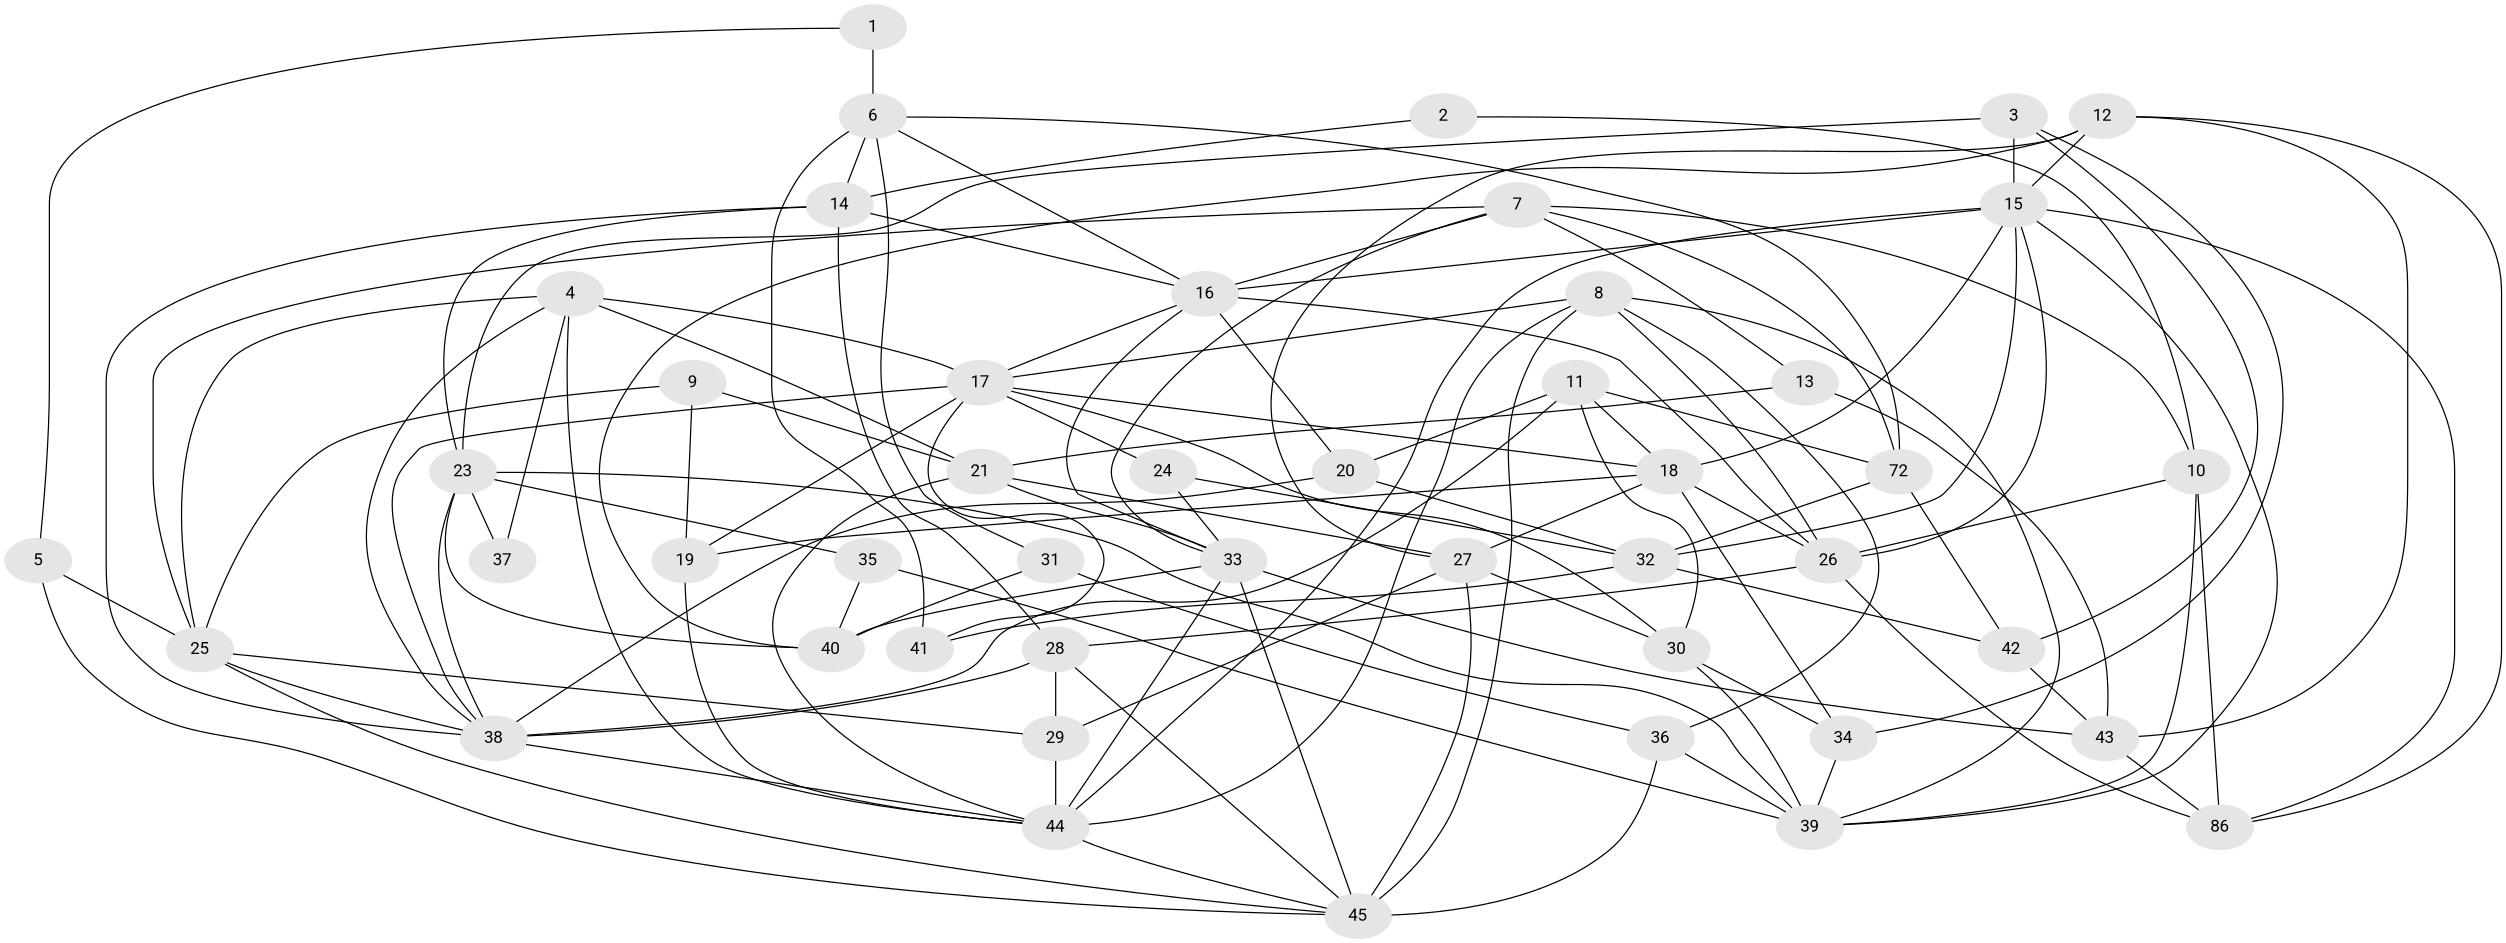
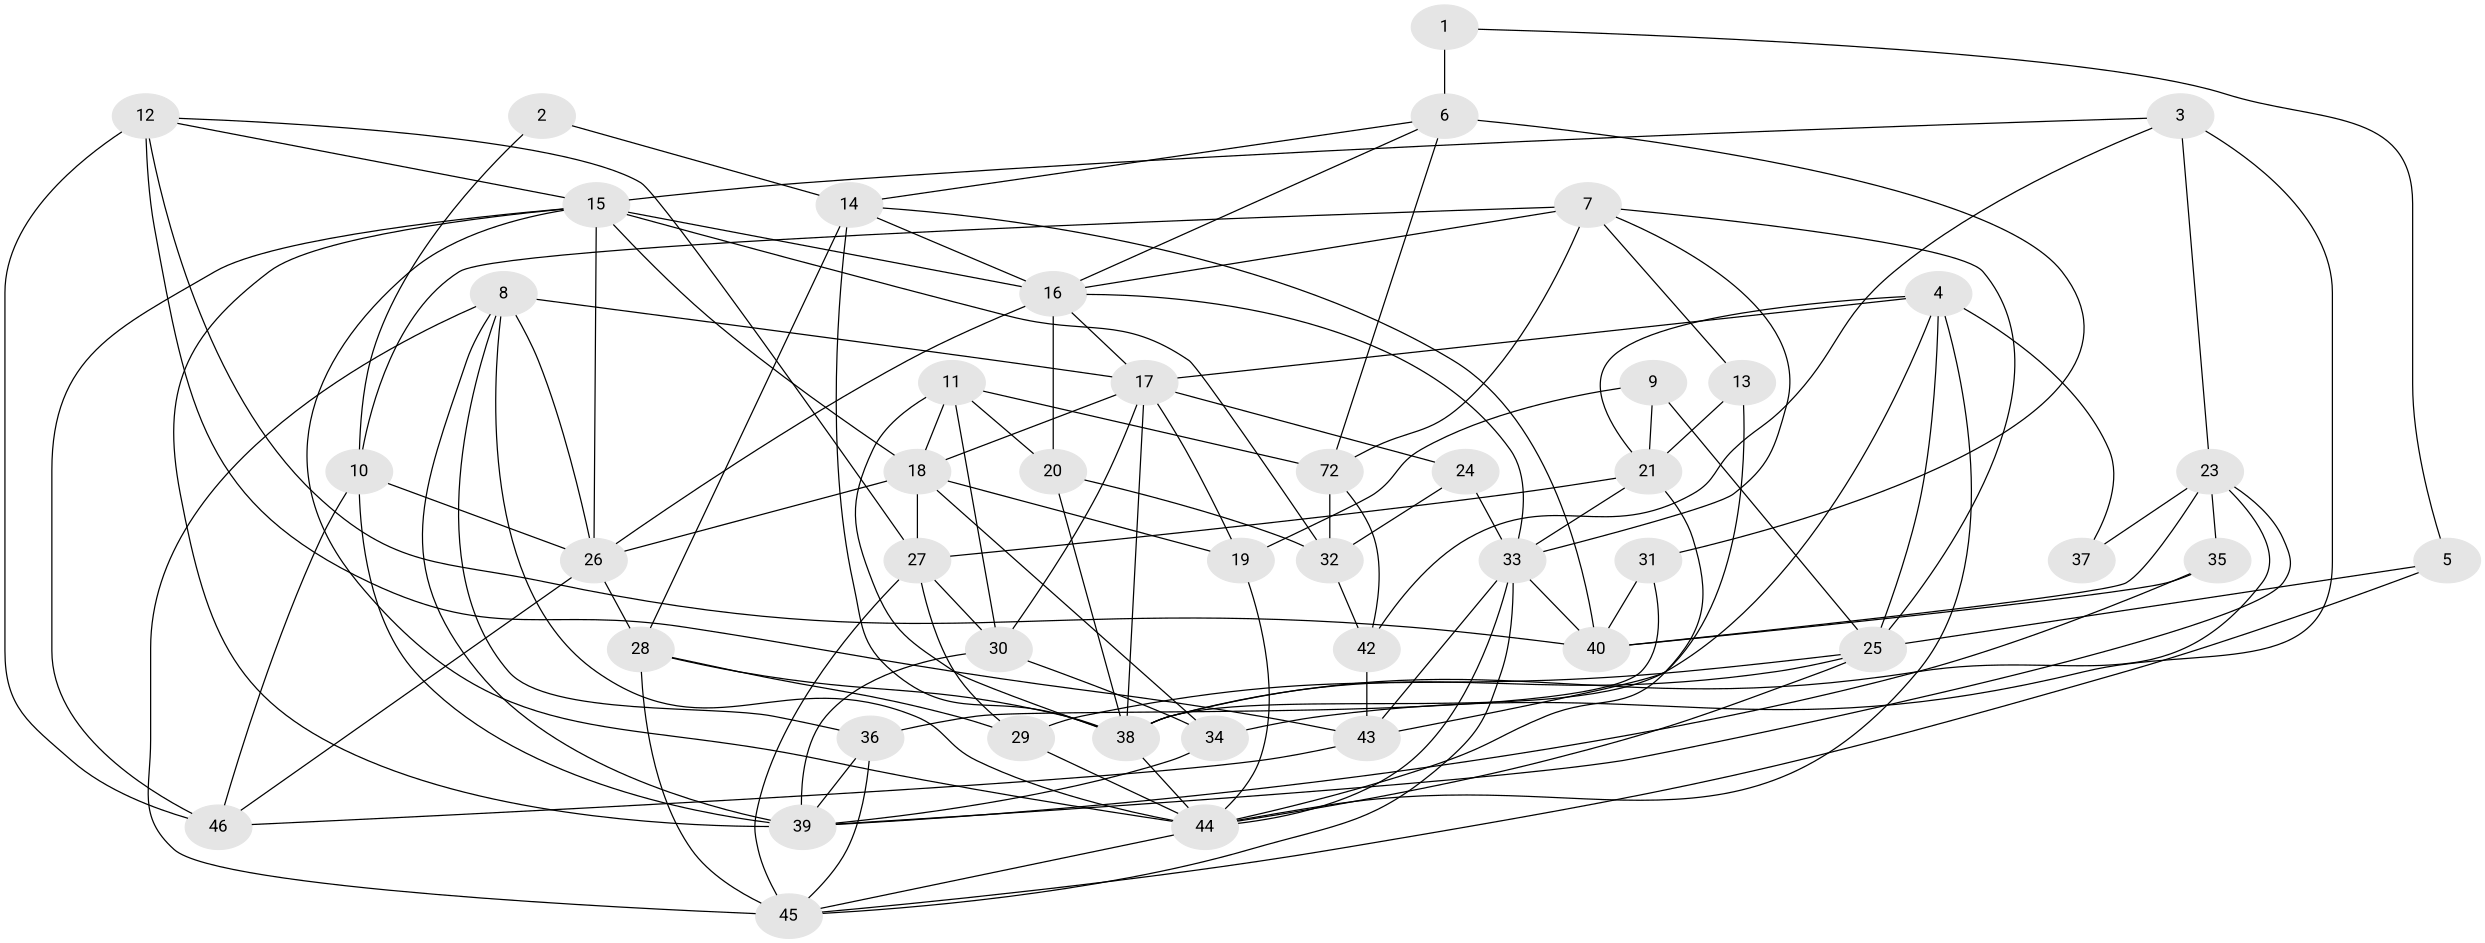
(544, 238) -> (1324, 300)
(920, 649) -> none
(2220, 827) -> (219, 827)
(763, 835) -> (1547, 760)
